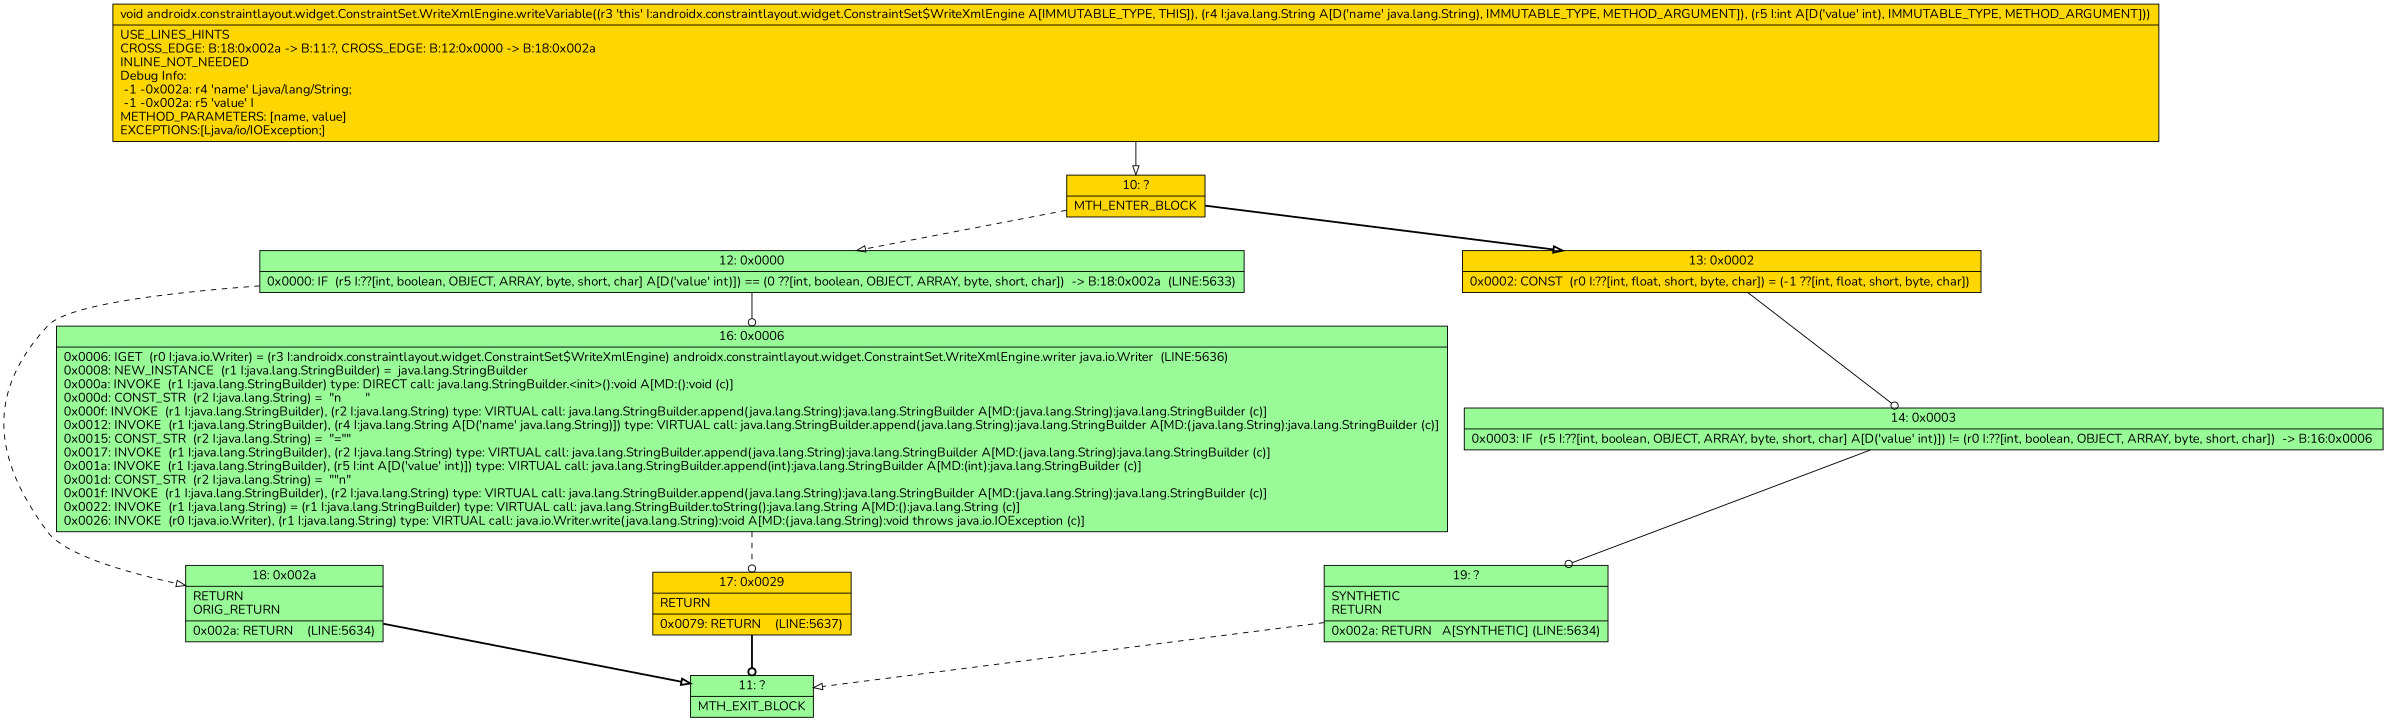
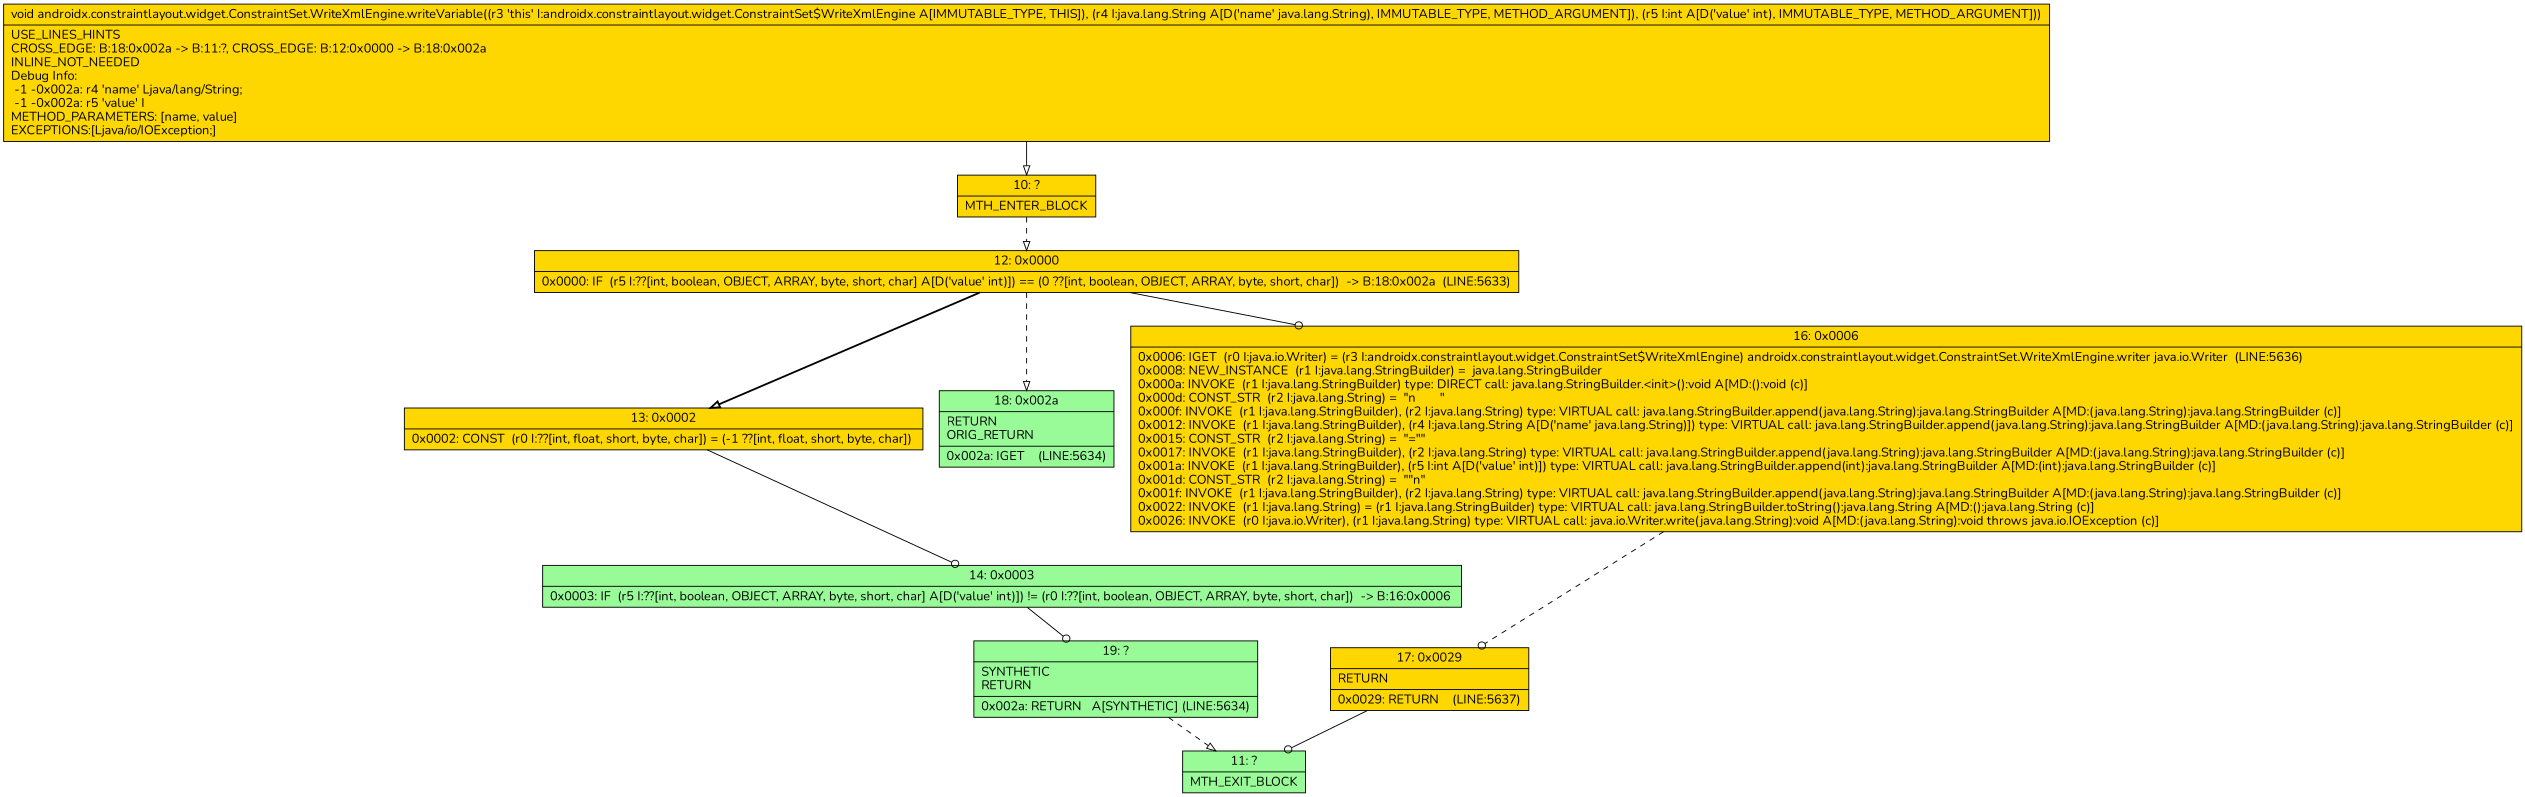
(1379, 228) -> (849, 348)
(752, 272) -> (1027, 272)
(752, 429) -> (1826, 429)
(752, 624) -> (1430, 700)
(284, 631) -> (1027, 456)
(752, 652) -> (1329, 729)
(532, 653) -> none
